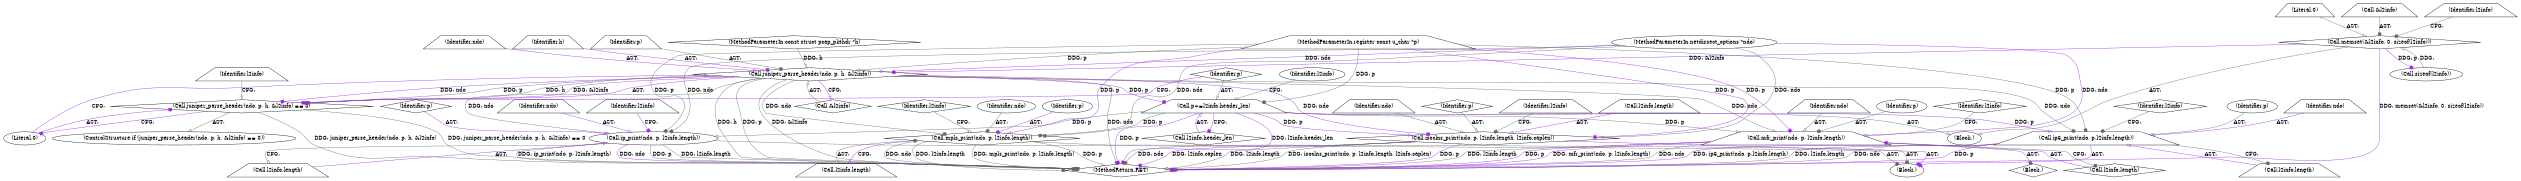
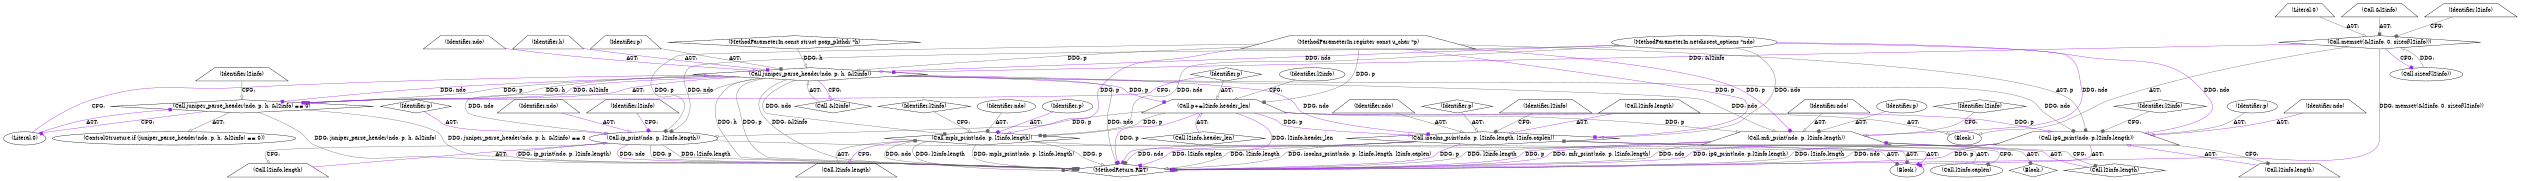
none -> (2079, 56)
(2408, 58) -> (2408, 58)
(2065, 90) -> (2065, 90)
(1213, 121) -> none
none -> (1967, 170)
